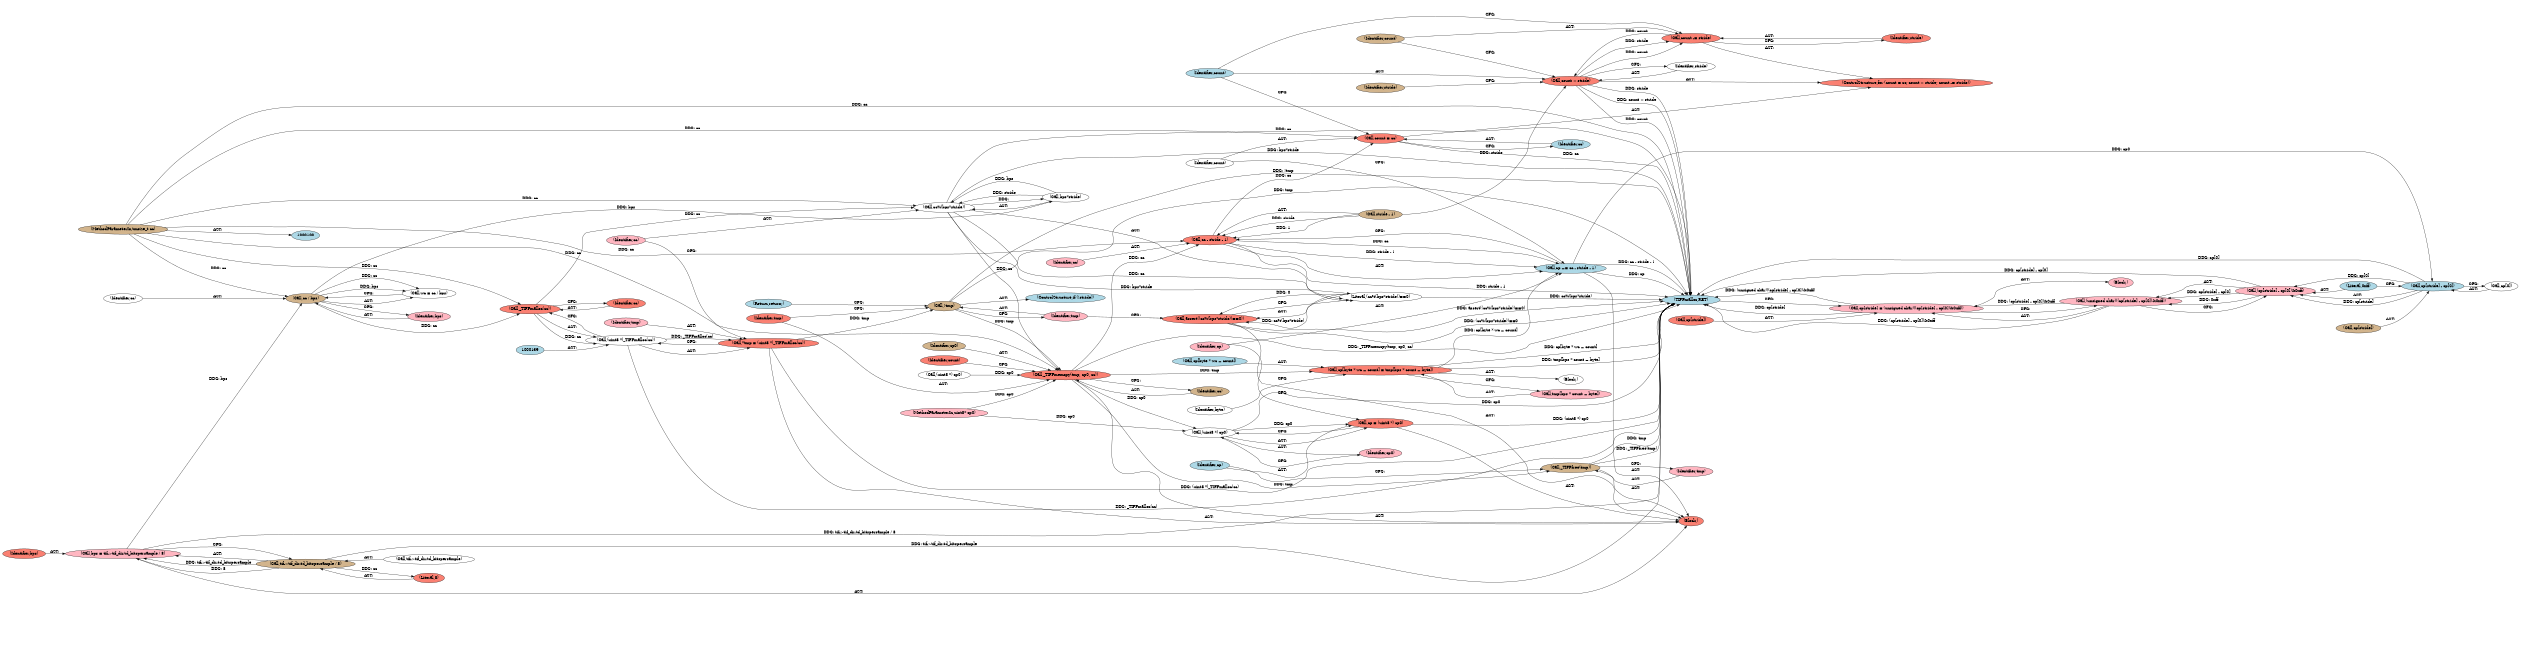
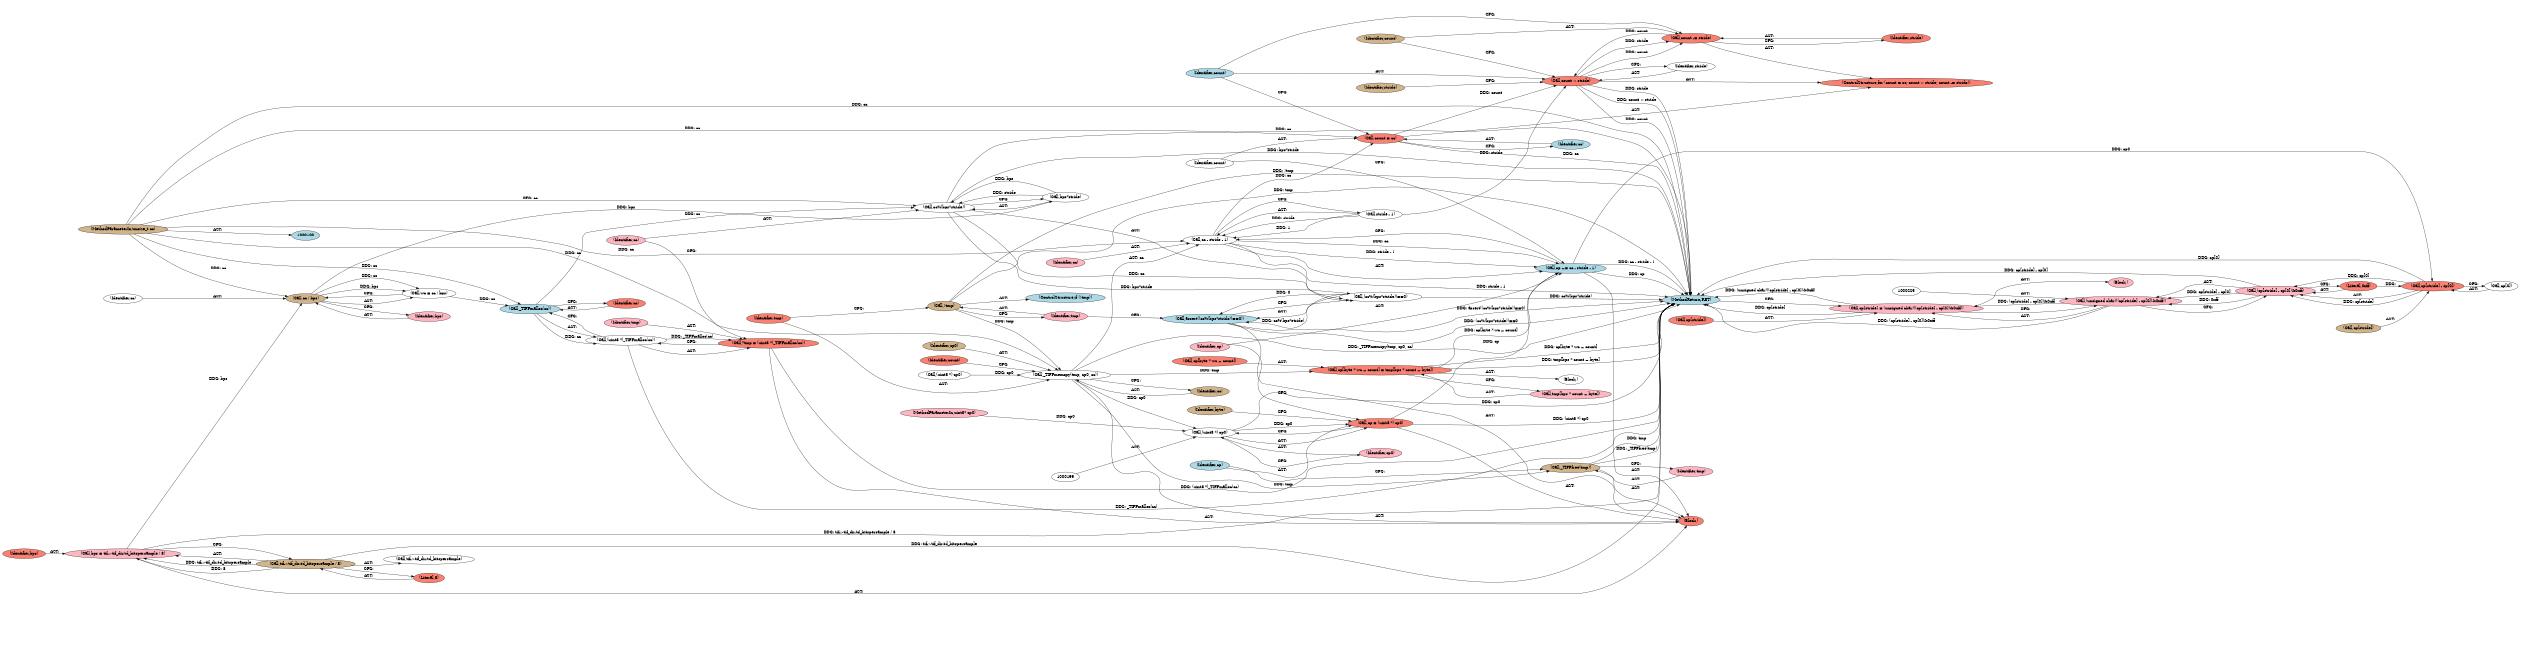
none -> (1474, 110)
(530, 198) -> (530, 198)
(1004, 200) -> (1004, 200)
none -> (1282, 201)
(1380, 214) -> (1380, 214)
(1210, 240) -> (1210, 240)
(1136, 258) -> (1136, 258)
(2391, 284) -> (2391, 284)
(2358, 286) -> (2358, 286)
(2433, 286) -> (2433, 286)
(1010, 287) -> none
none -> (2321, 287)
none -> (1906, 291)
(1380, 297) -> (1380, 297)
(1066, 298) -> (1066, 298)
(1691, 300) -> (1691, 300)
(768, 304) -> none
(530, 309) -> (530, 309)
(1210, 319) -> (1210, 319)
(864, 327) -> none
(414, 332) -> (478, 301)
(530, 350) -> none
none -> (1492, 358)
(1210, 361) -> (1210, 361)
(1066, 375) -> (1066, 375)
(1284, 384) -> (1290, 416)
(1011, 398) -> none
(1210, 410) -> (1210, 410)
none -> (1066, 477)
(366, 560) -> (375, 565)
(369, 569) -> (369, 569)
